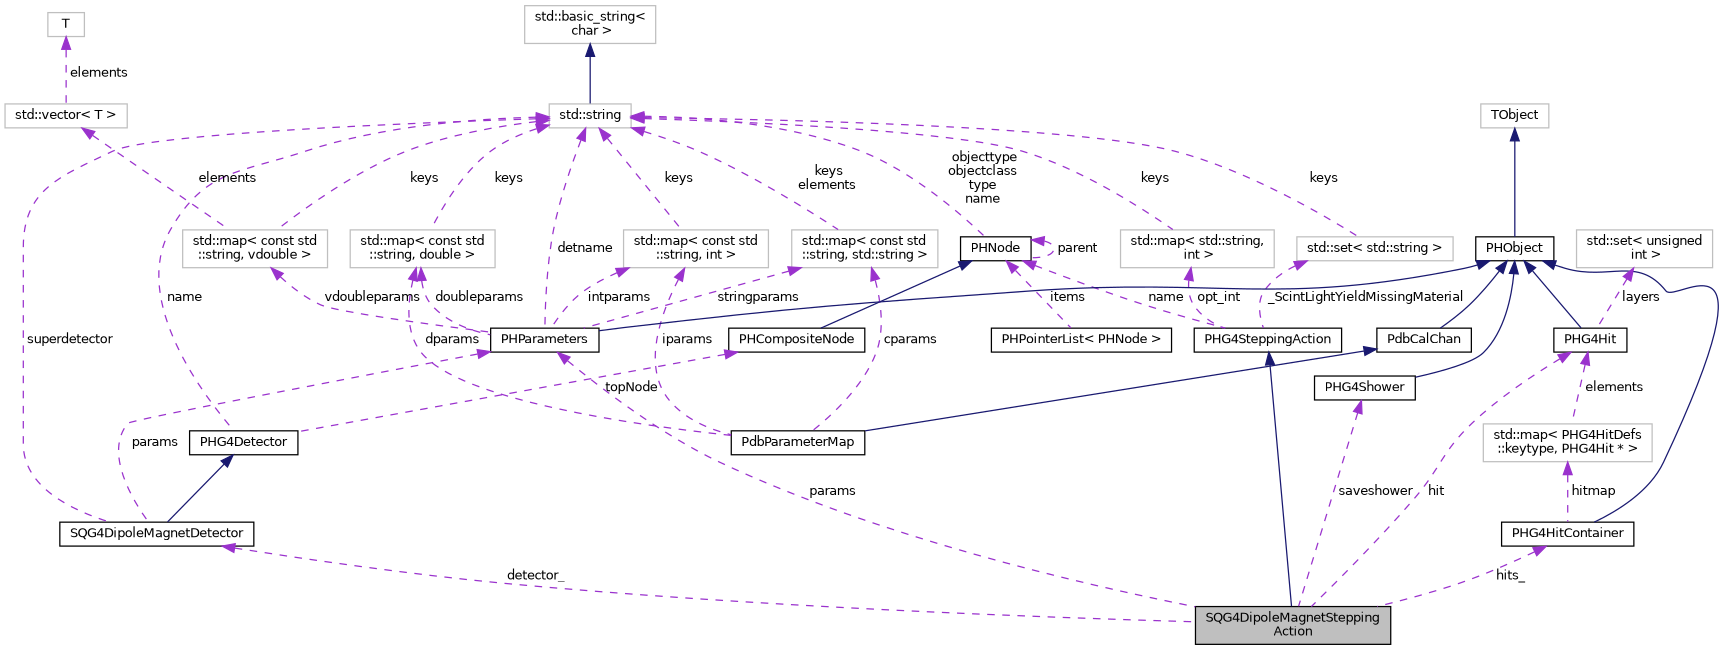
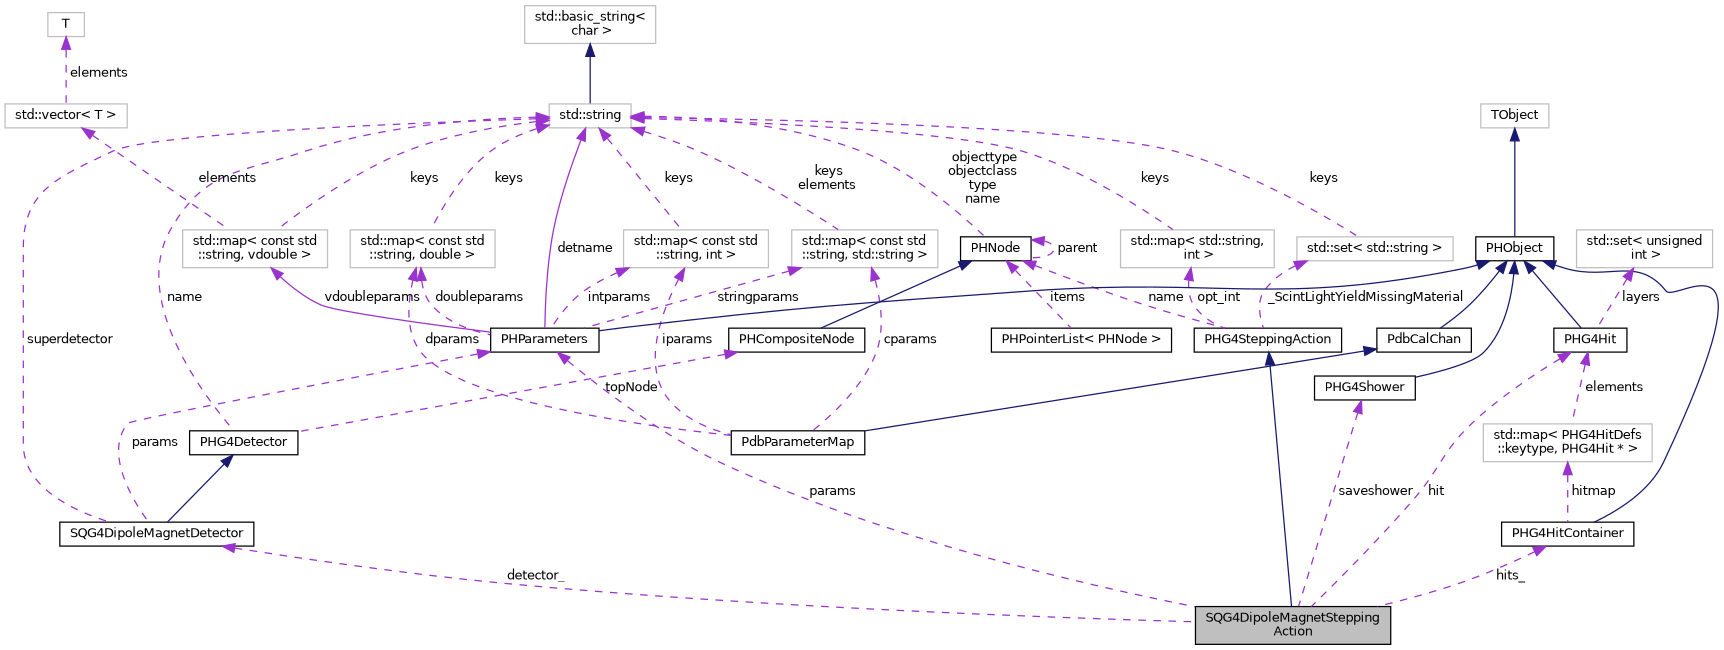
(553, 232) -> (553, 232)
(381, 317) -> (381, 317)
